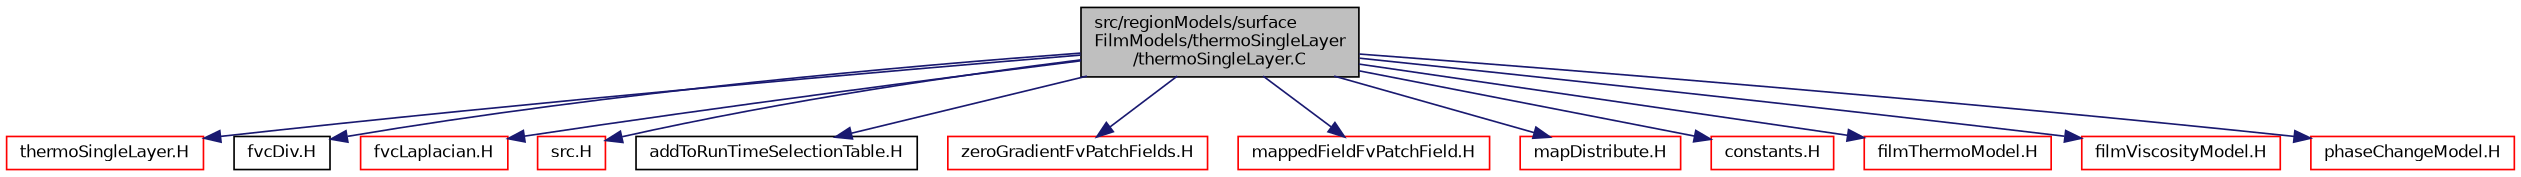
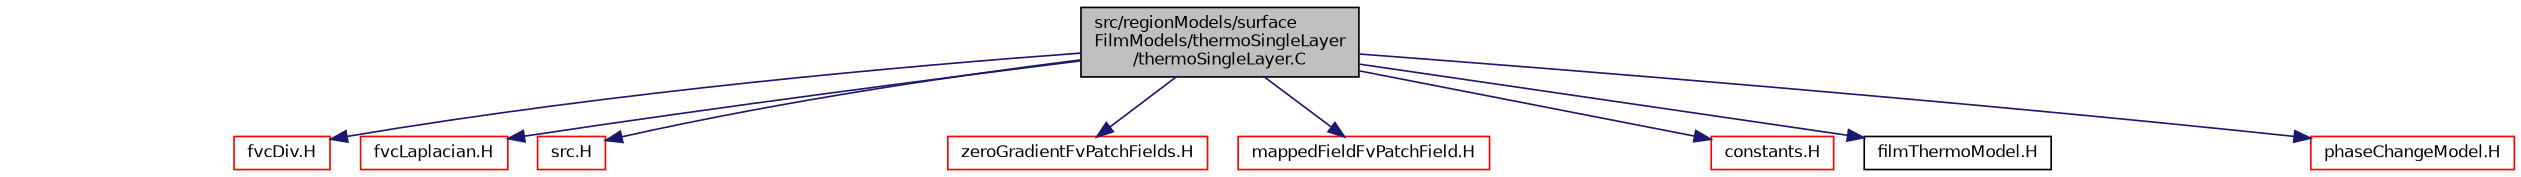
(105, 153) -> none
(282, 153) -> (282, 153)
(777, 153) -> none
(1600, 153) -> none
(1958, 153) -> (1958, 153)
(2181, 153) -> none
